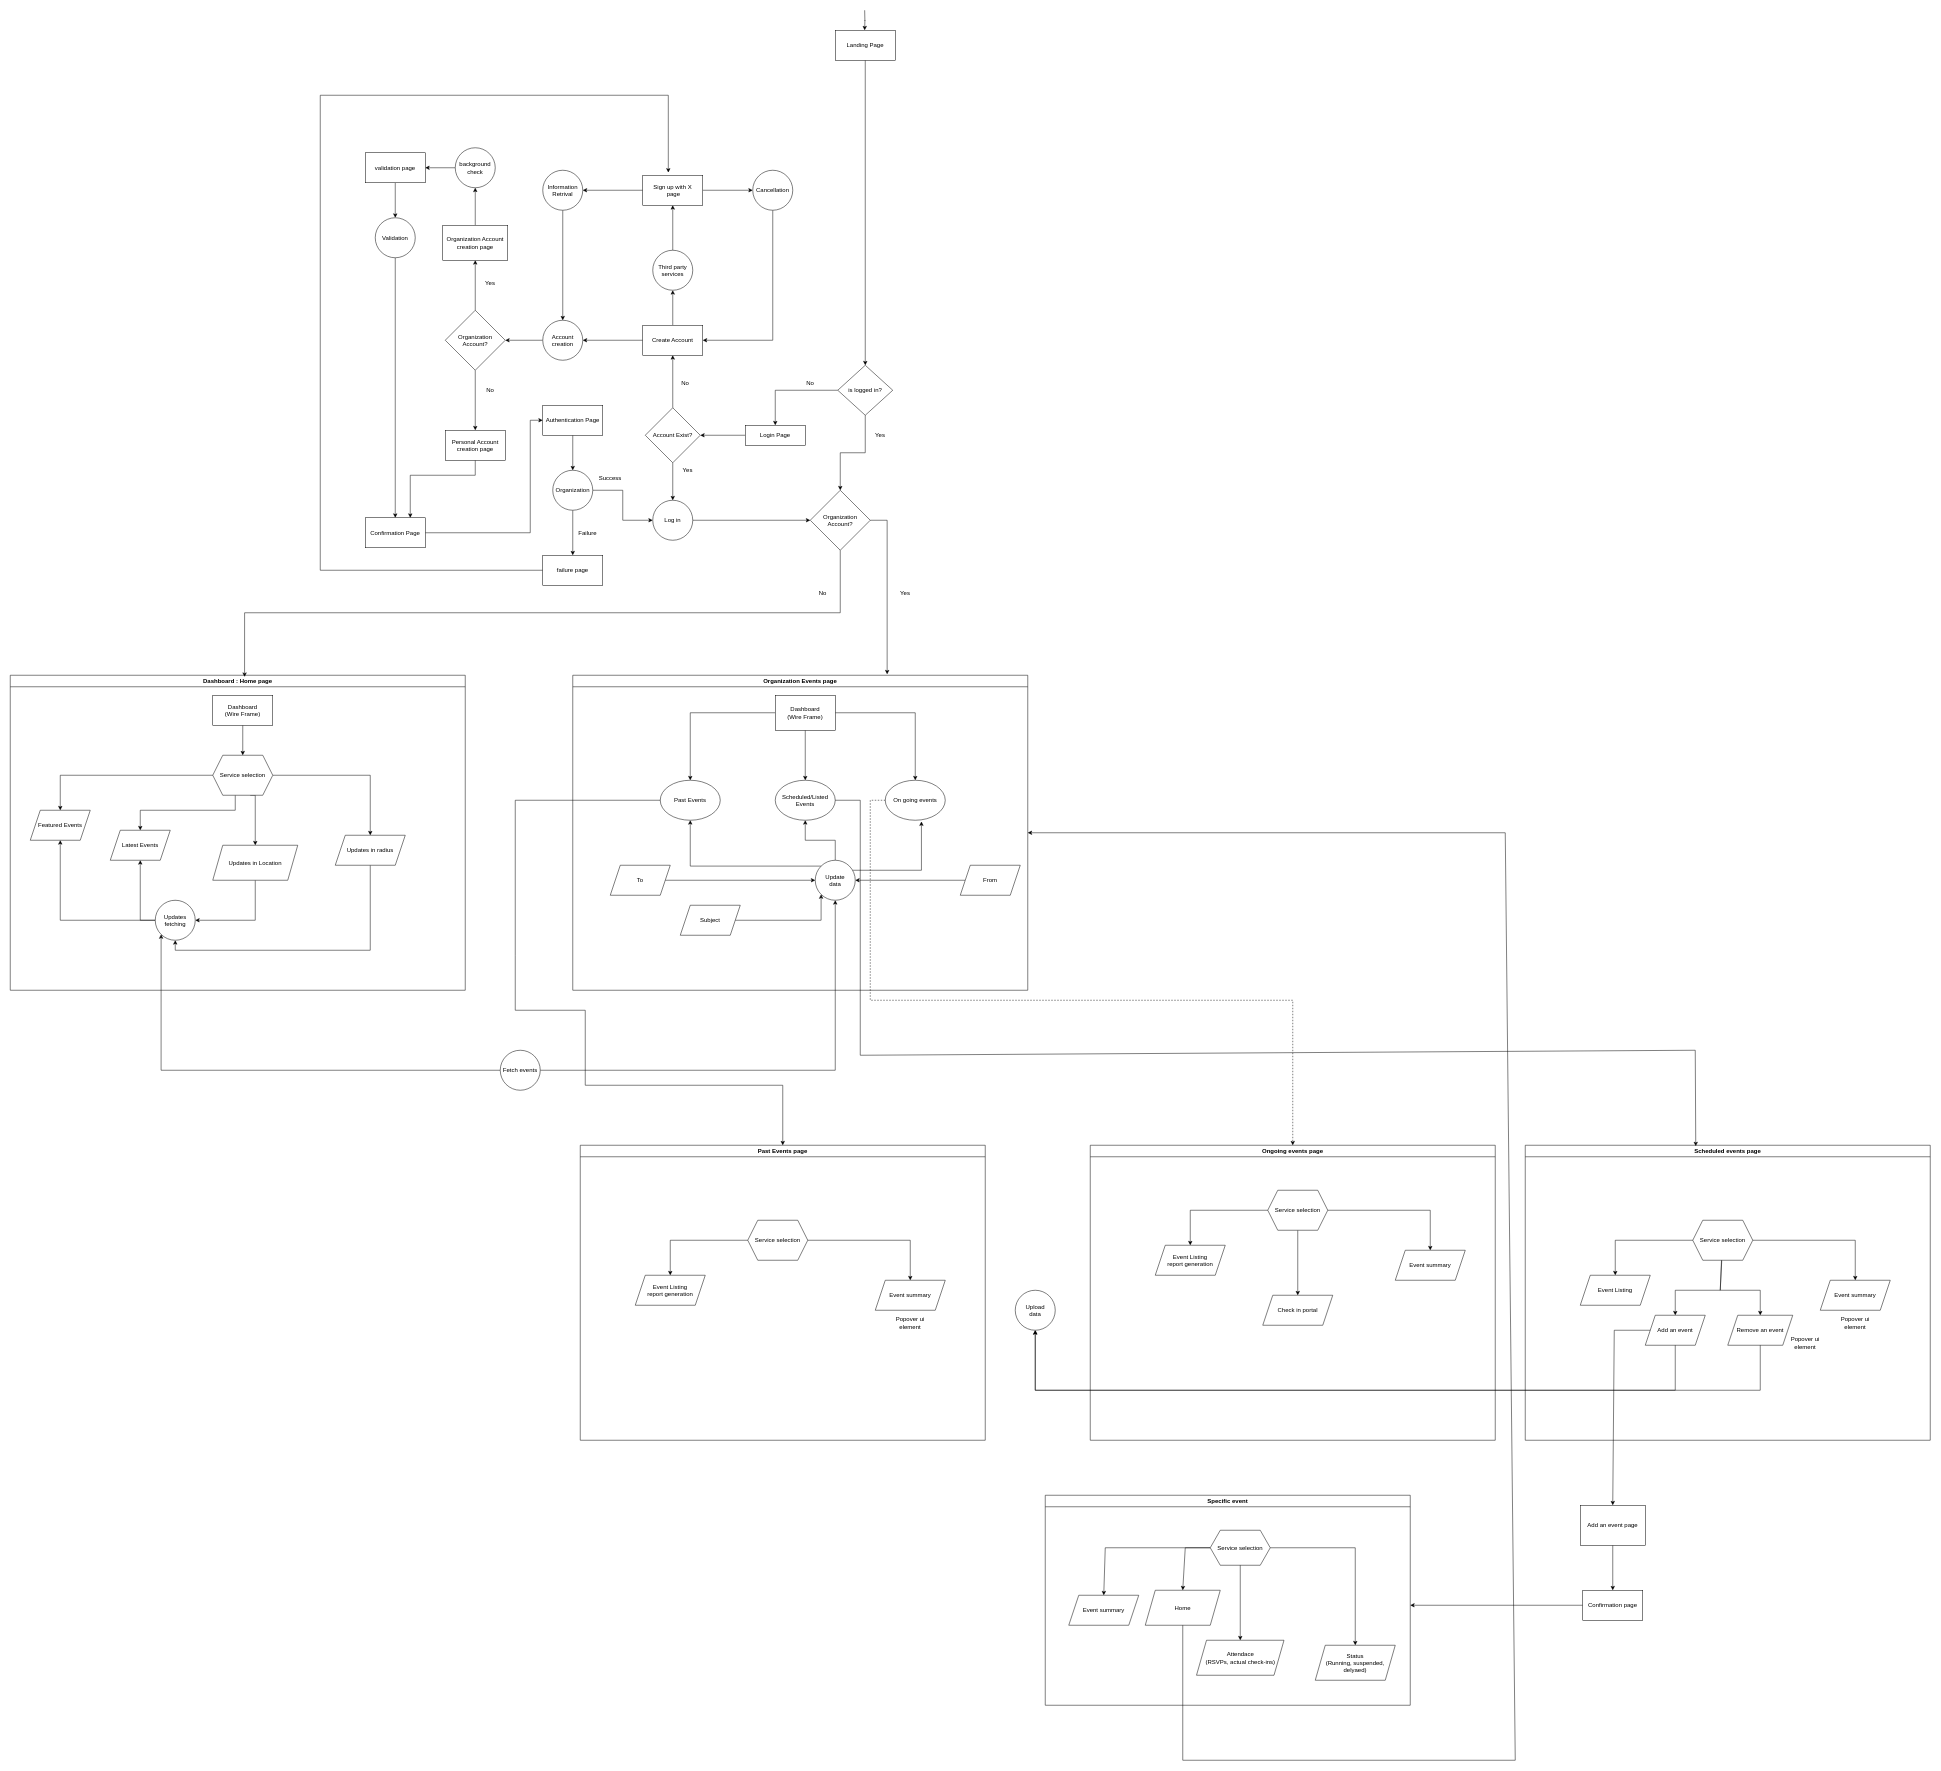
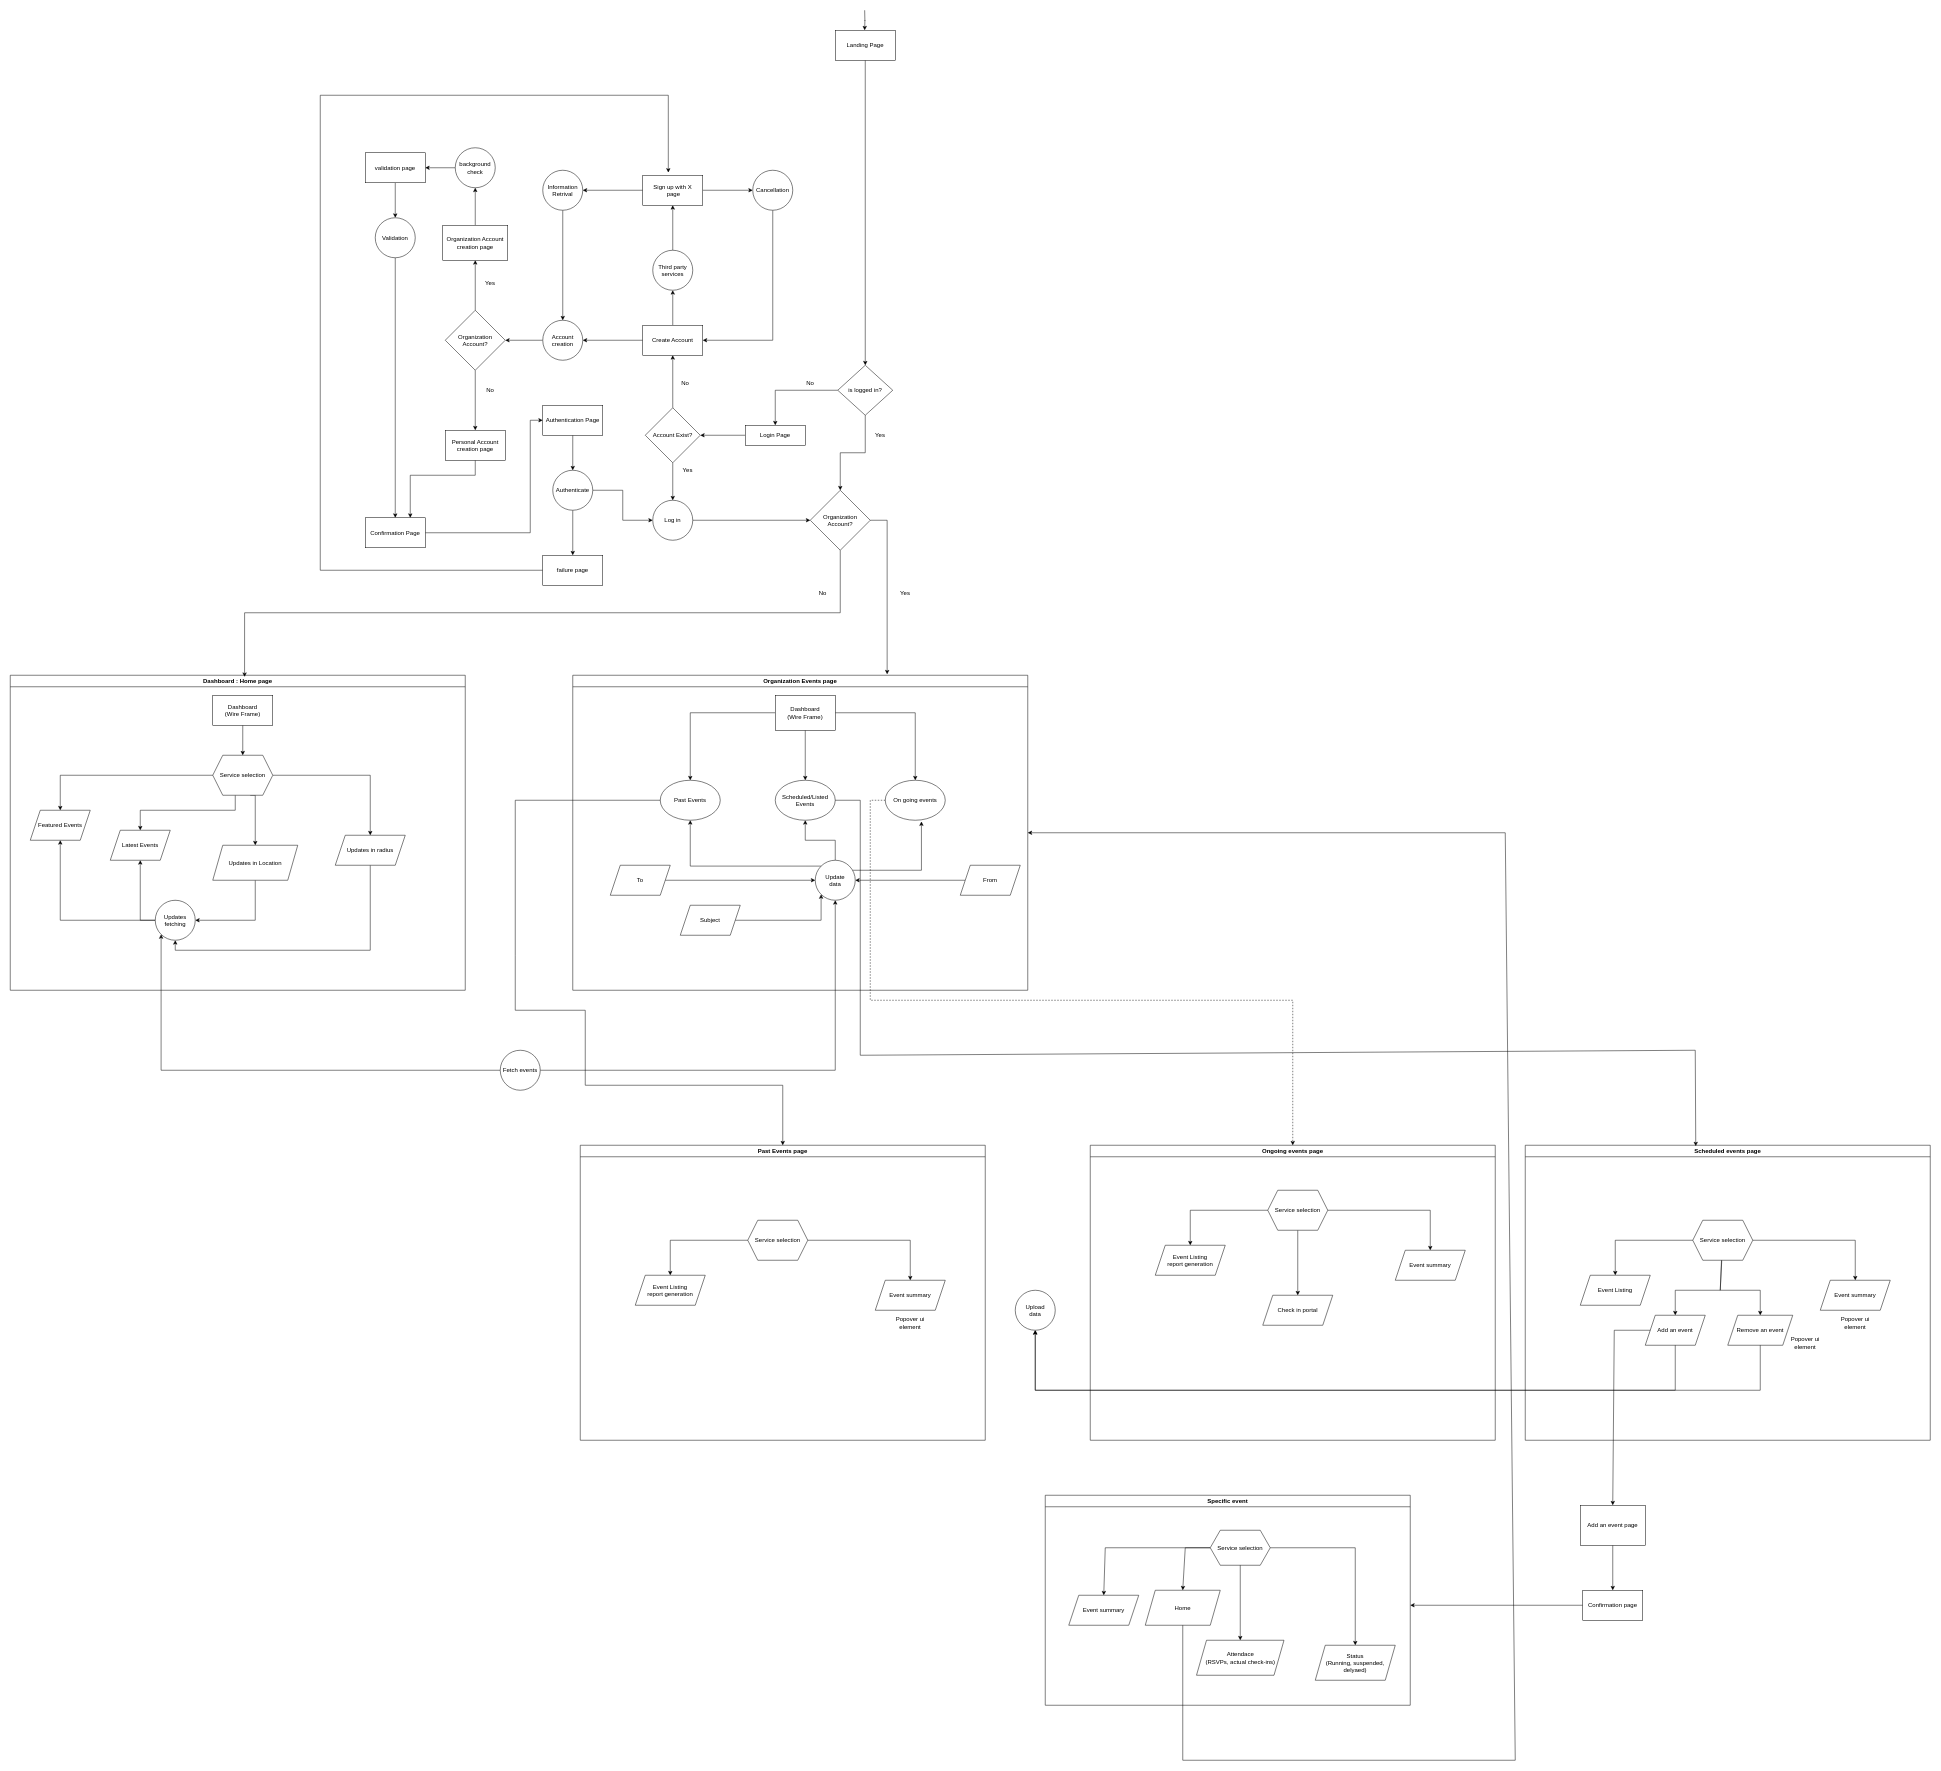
(610, 478) -> none
(573, 490) -> (573, 490)
(588, 533) -> none
